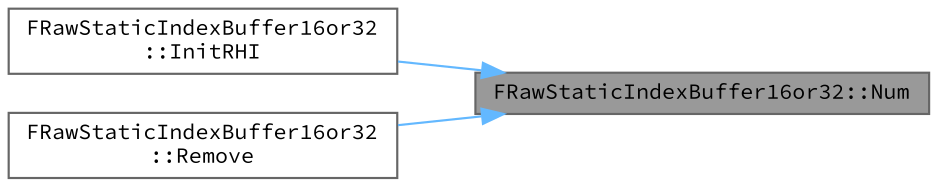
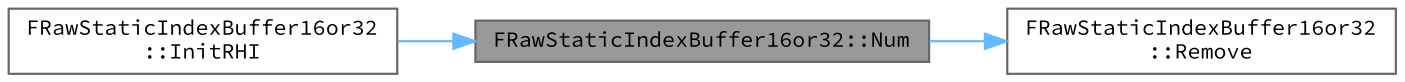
(440, 121) -> (957, 41)
